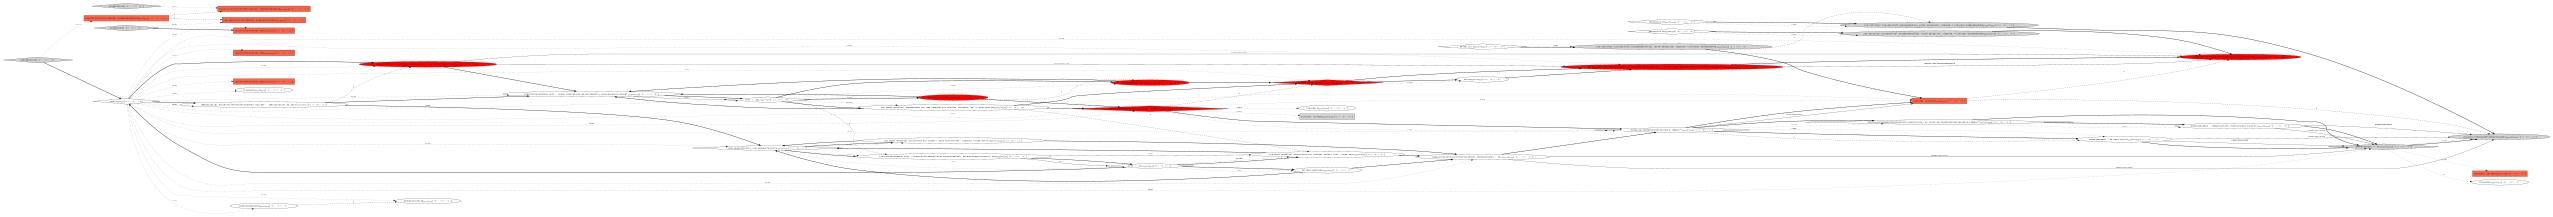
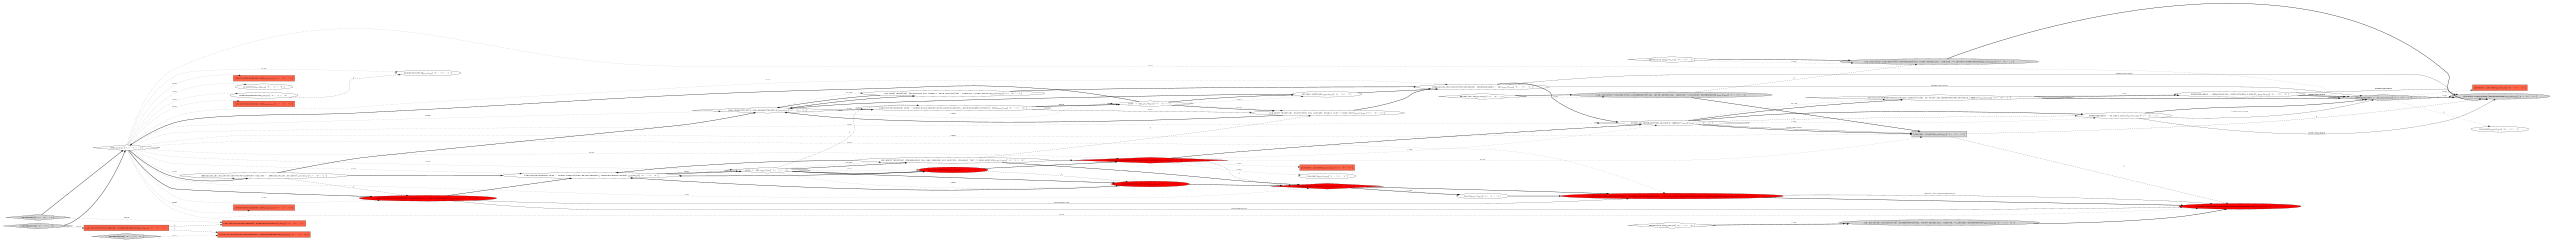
(190, 29) -> (82, 183)
(1939, 101) -> (1939, 134)
(1327, 117) -> (1327, 168)
